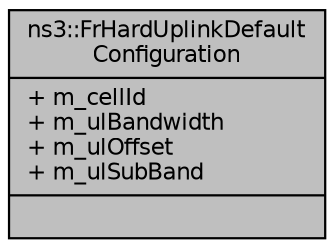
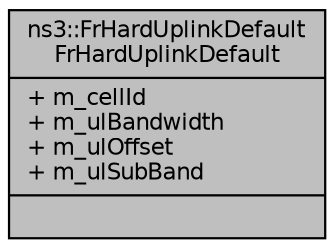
(167, 55) -> (167, 55)
